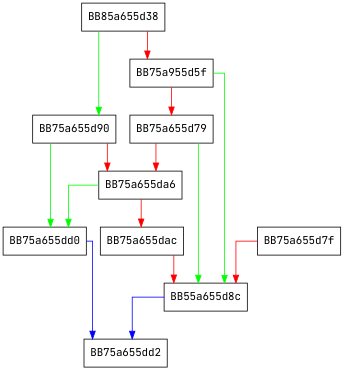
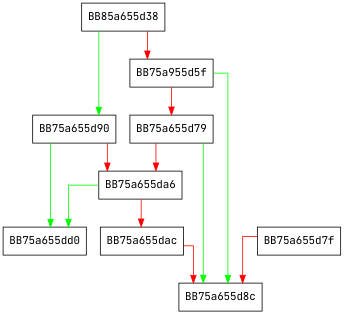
(206, 297) -> (220, 297)
(126, 353) -> none
